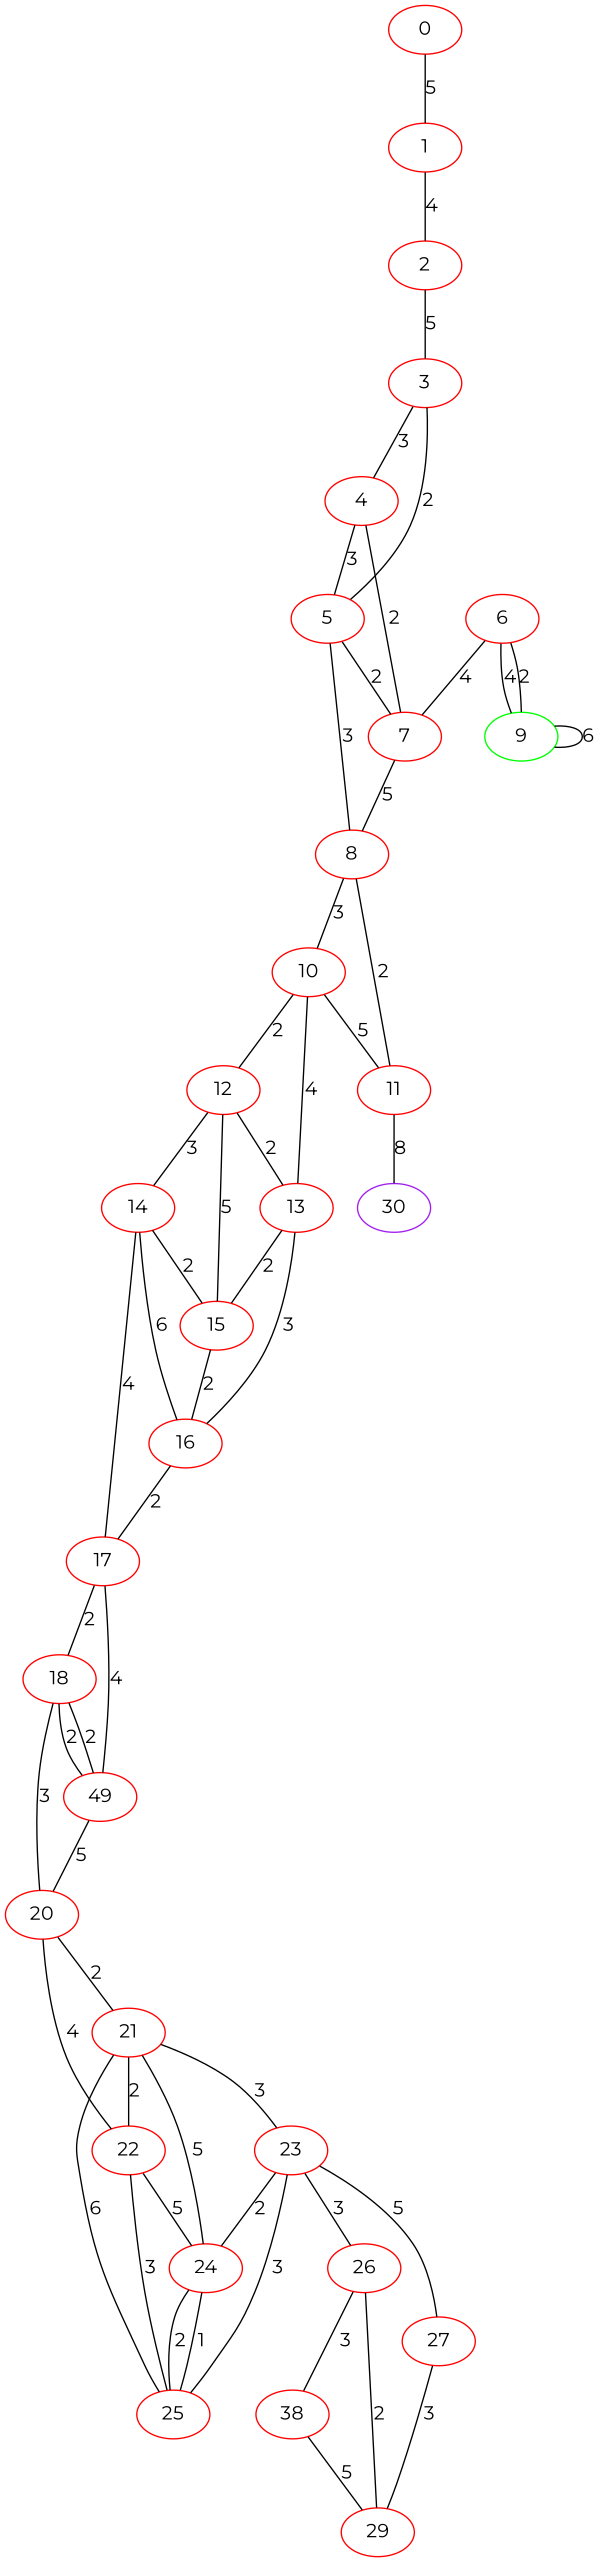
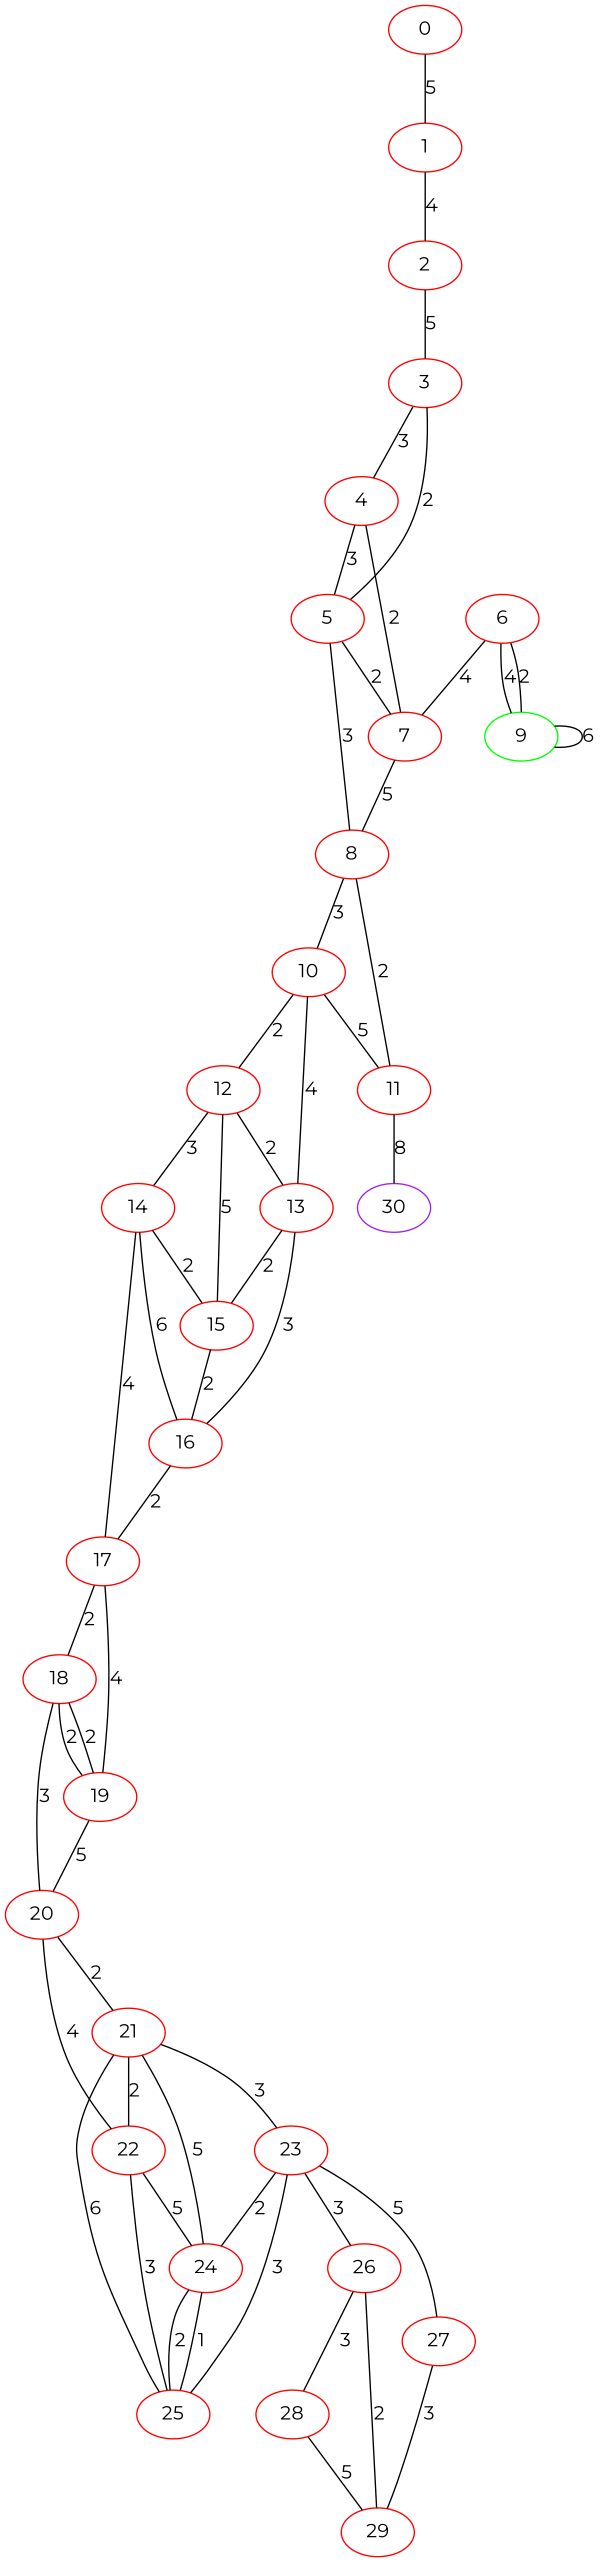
(100, 1797) -> (100, 1797)
(292, 2414) -> (292, 2414)
